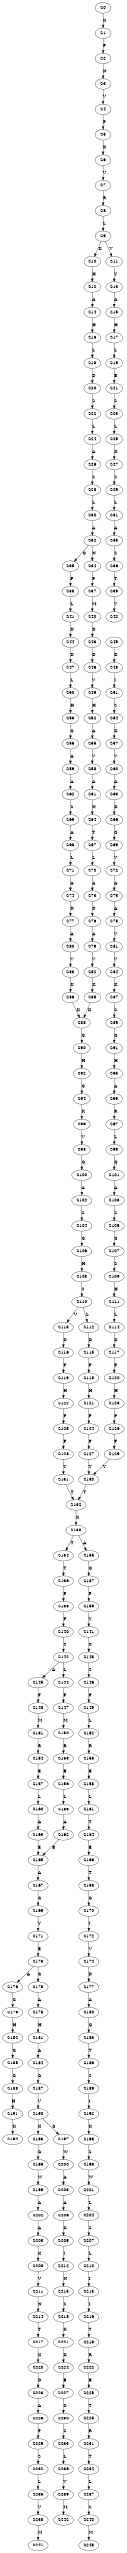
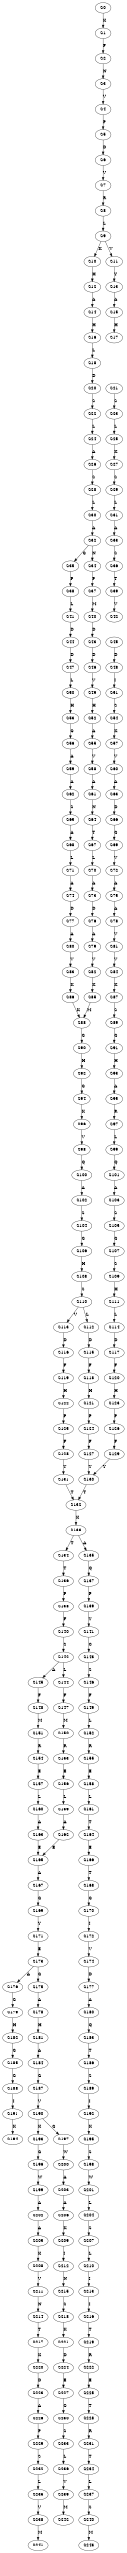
(114, 363) -> none
(90, 1010) -> (90, 1010)
(14, 2101) -> (14, 2101)
